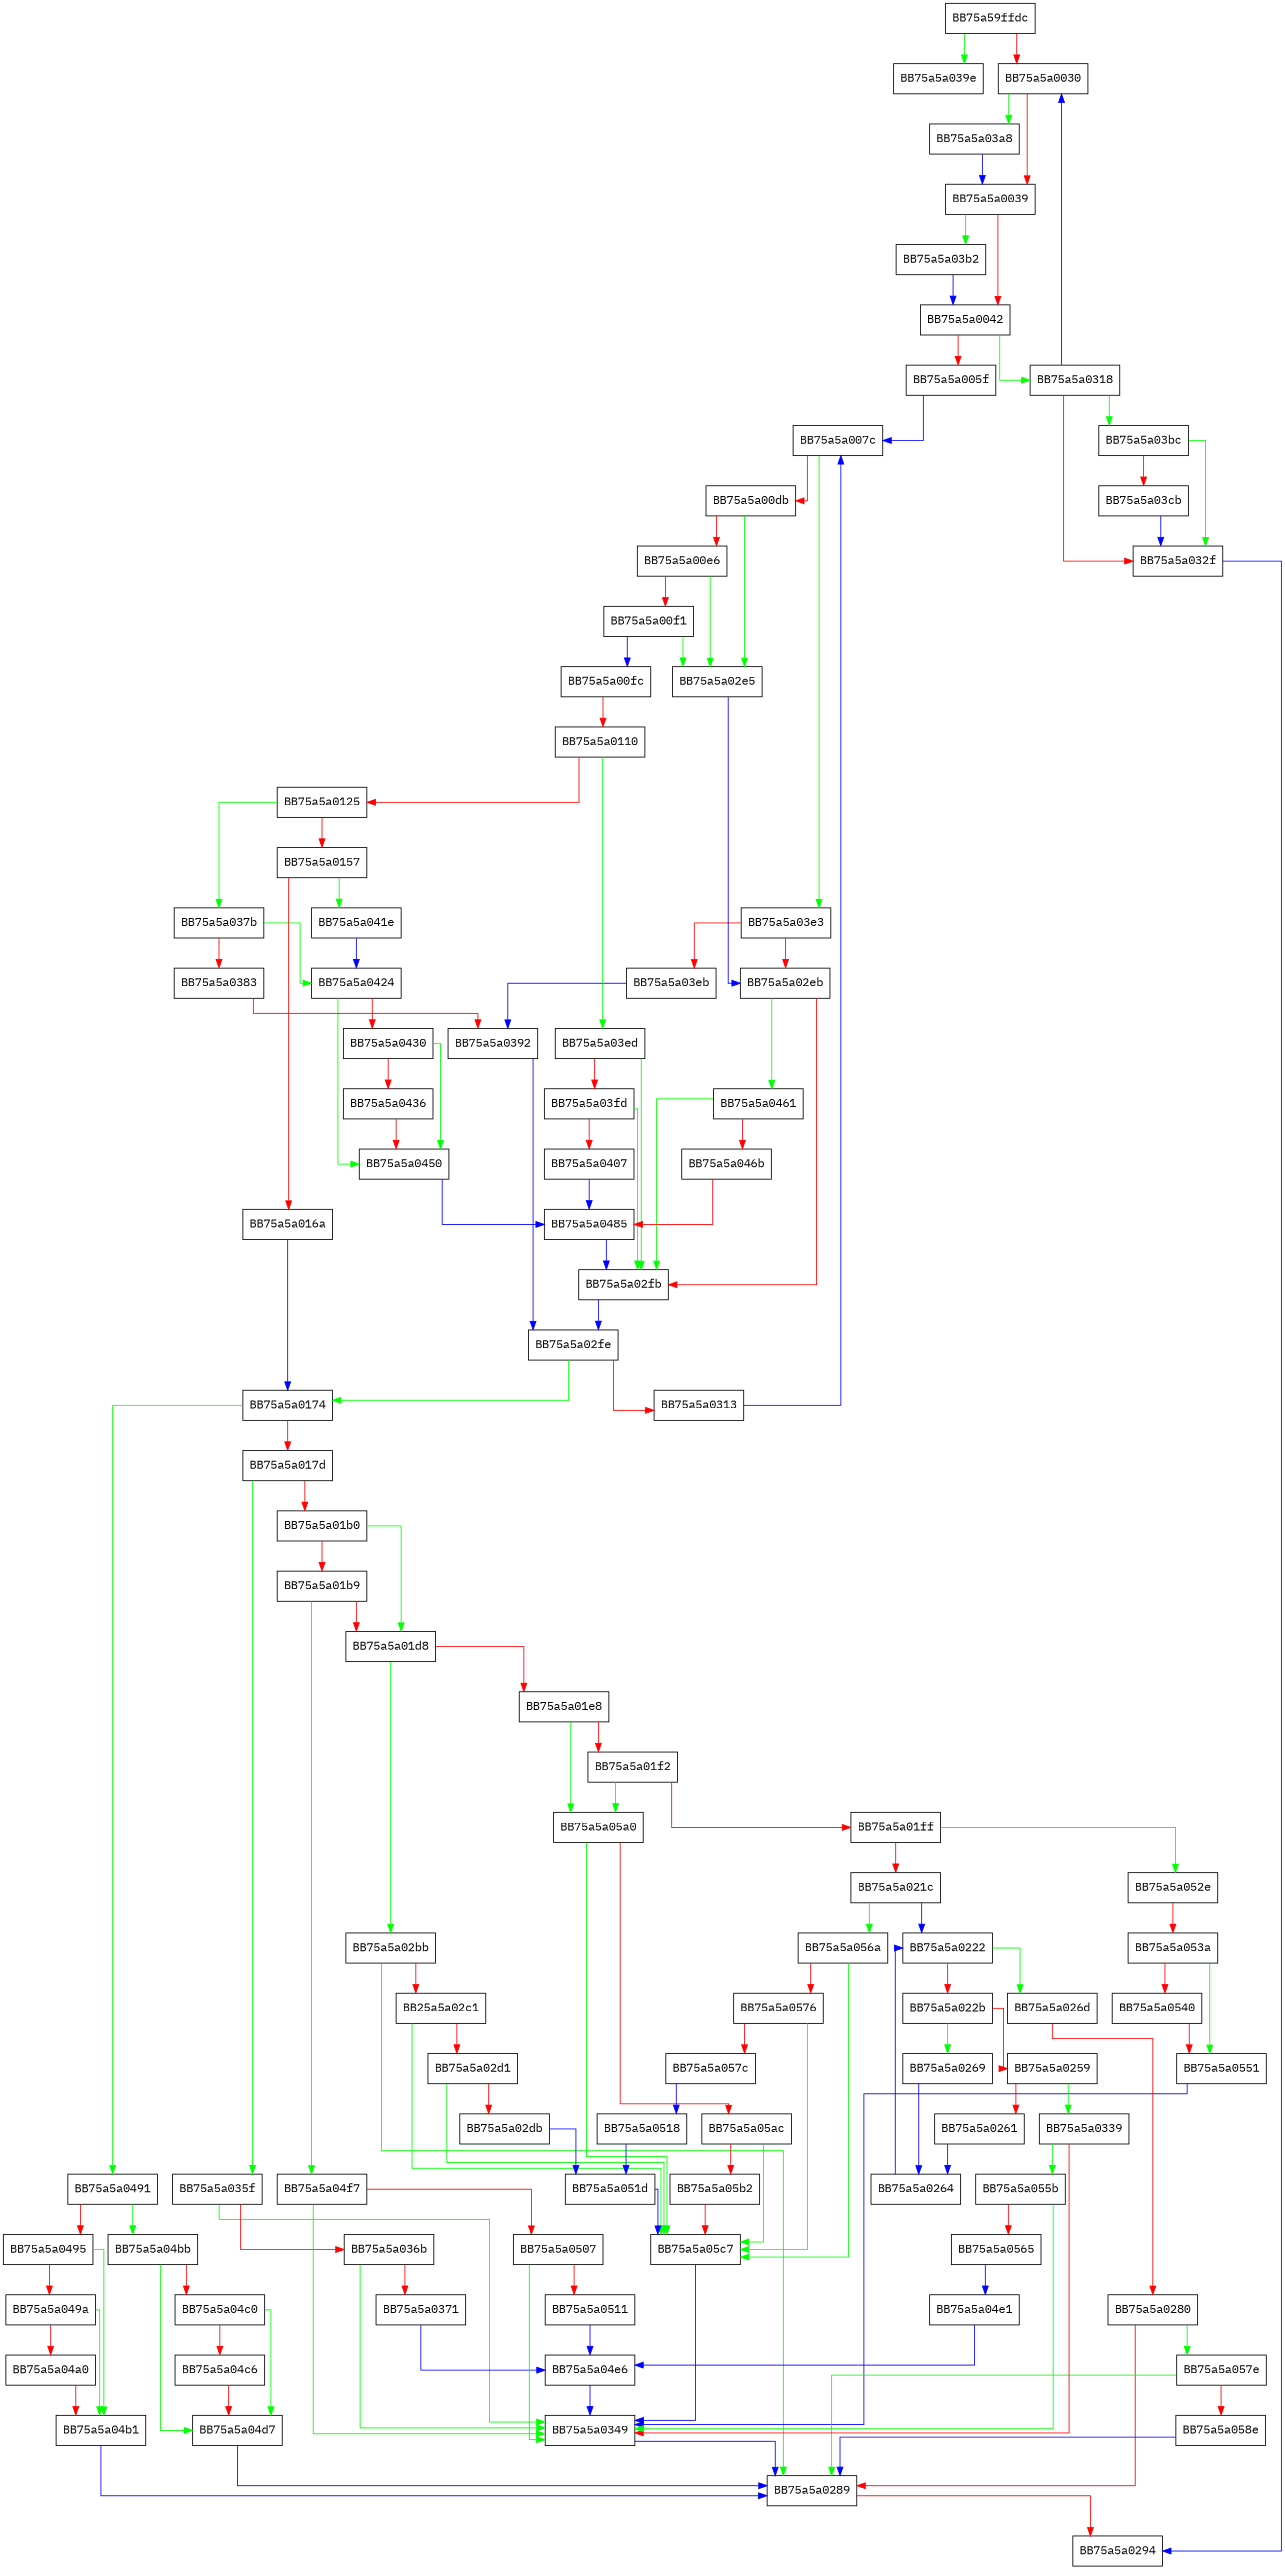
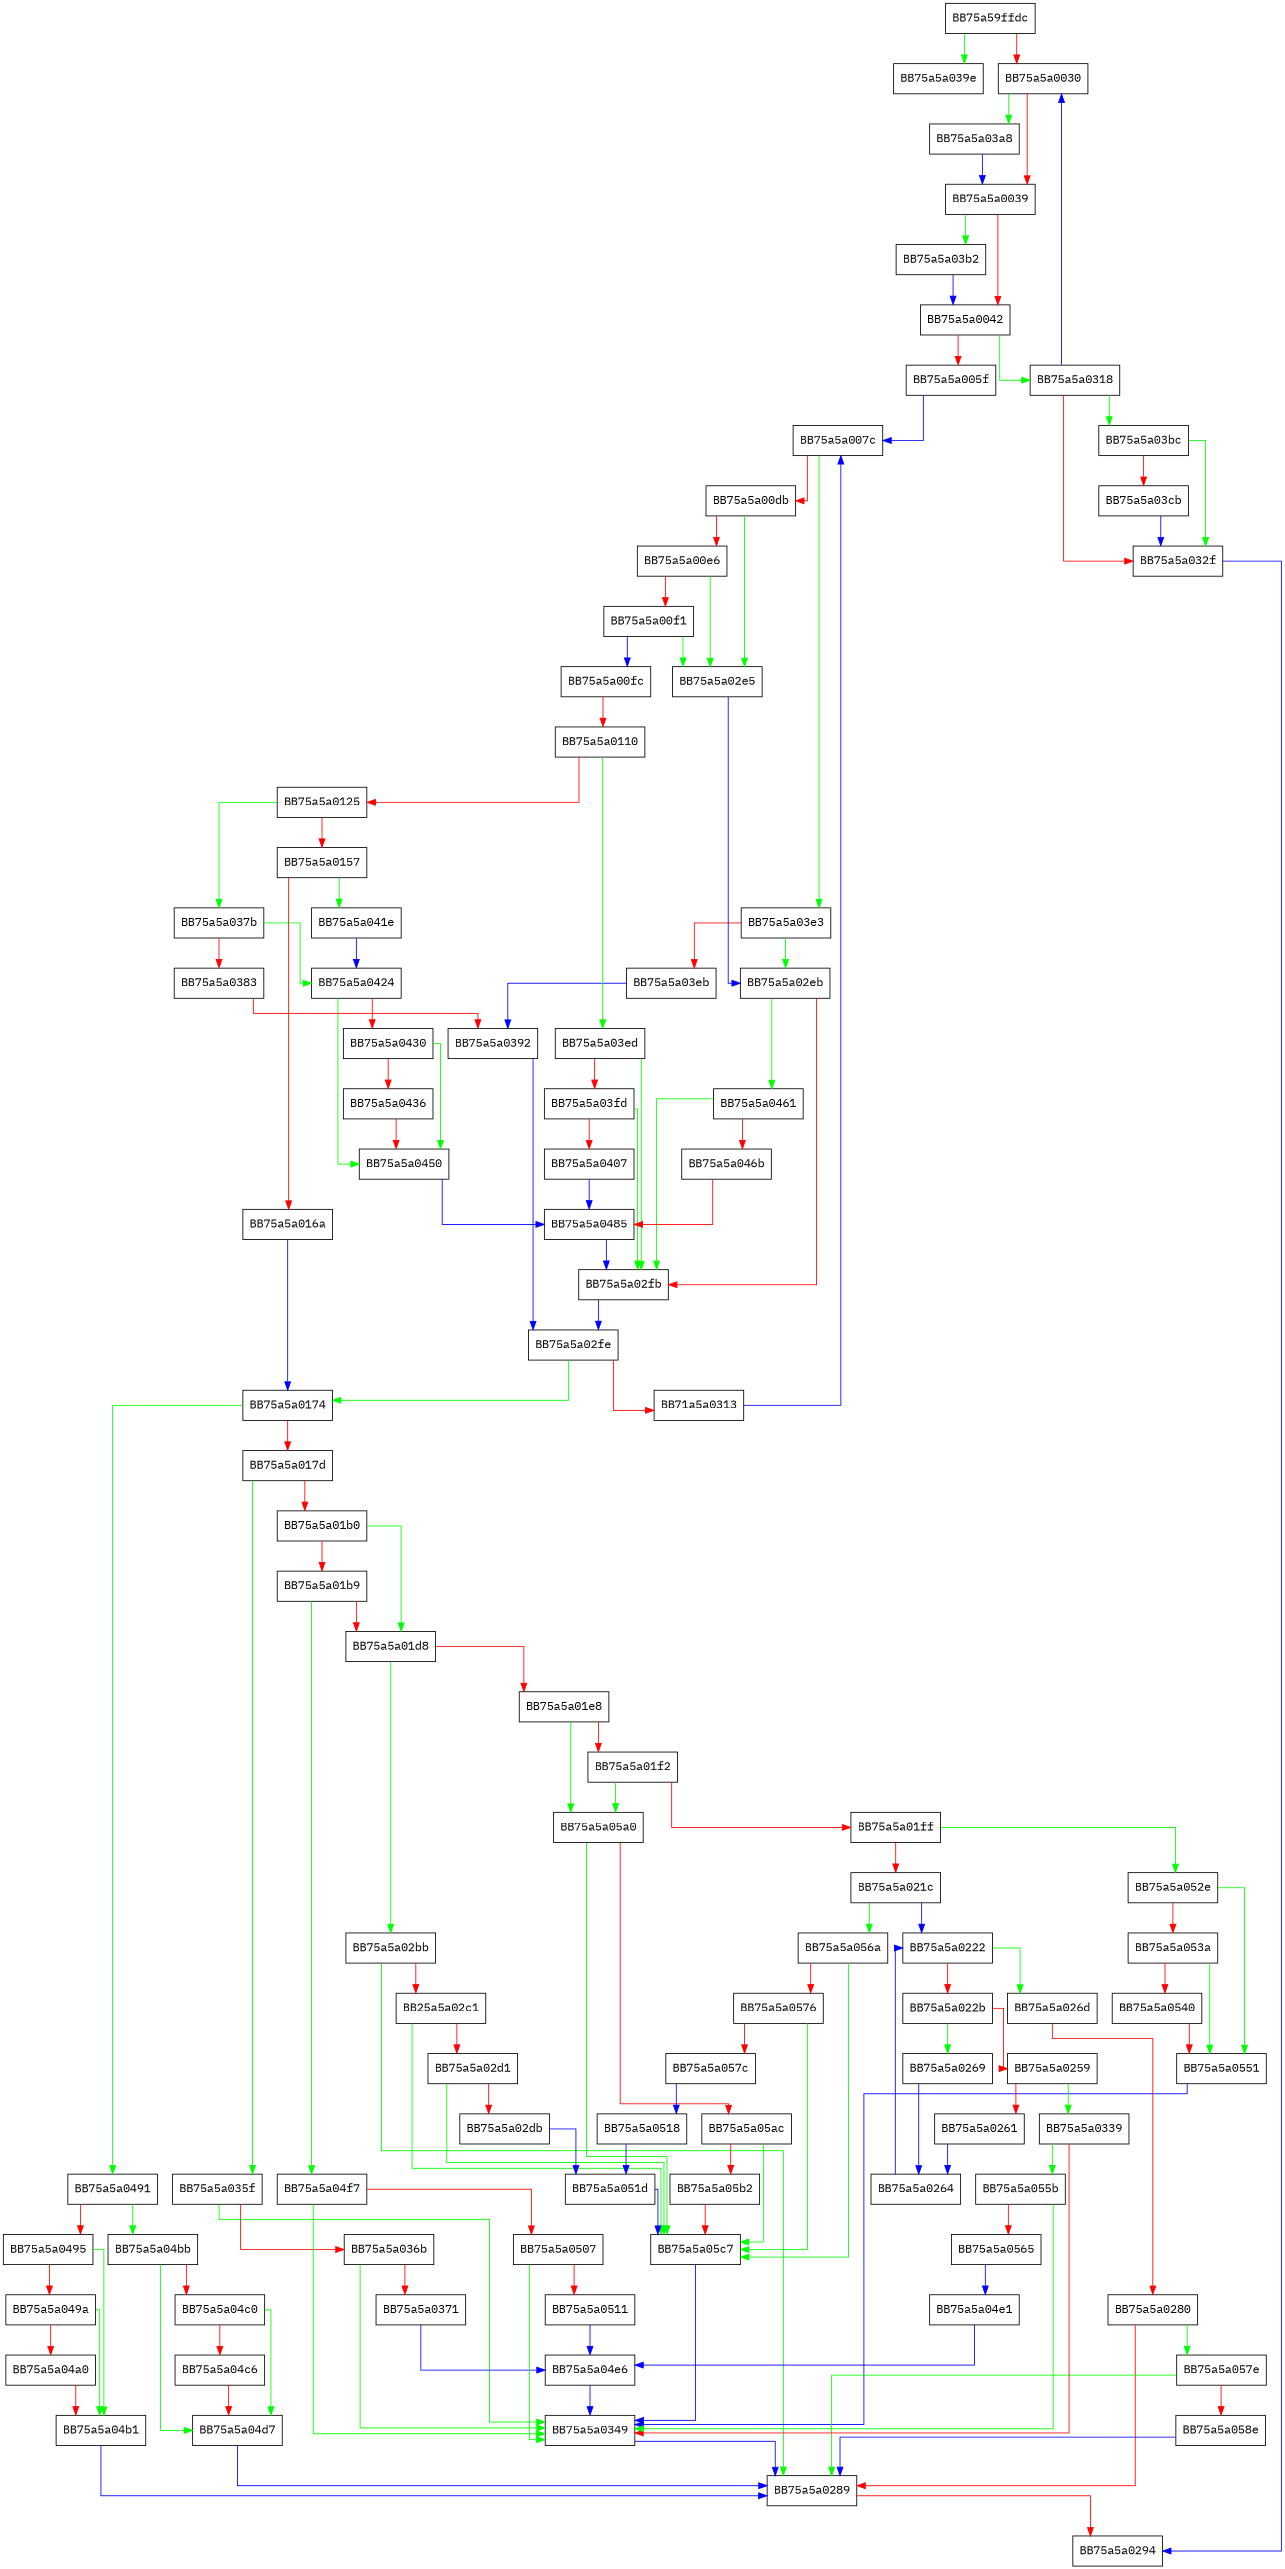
(786, 949) -> (786, 949)
(699, 1405) -> (699, 1405)
none -> (1245, 1953)
